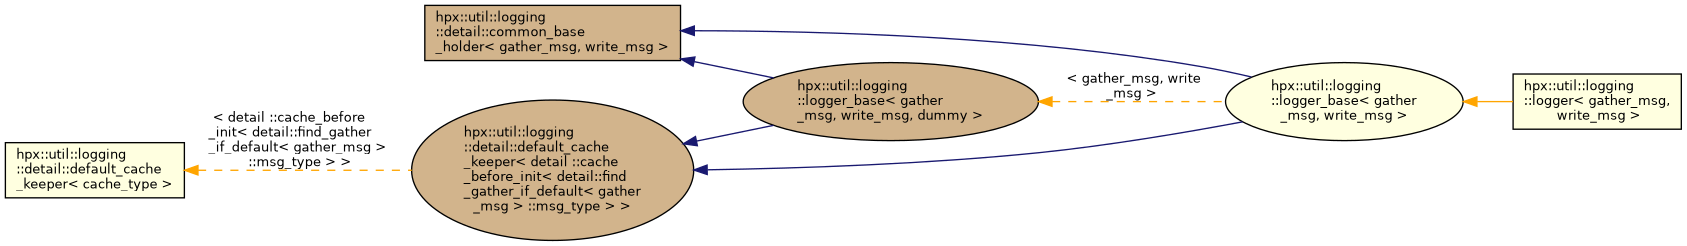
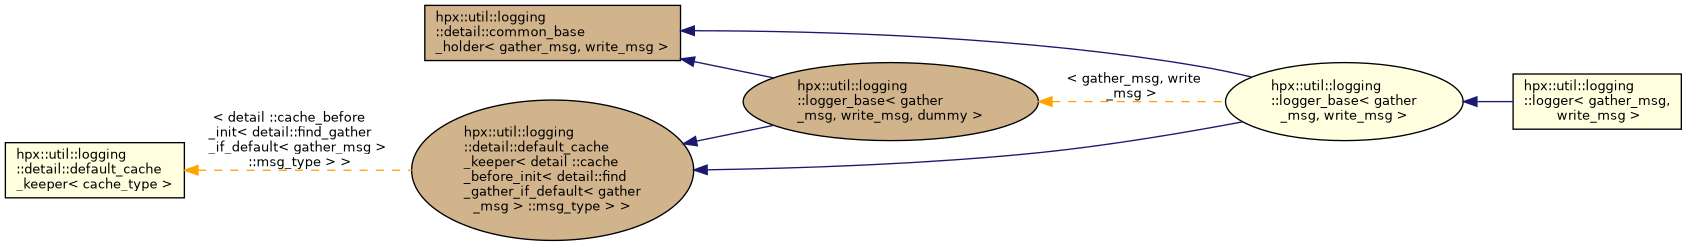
(1495, 102) -> (1495, 102)
